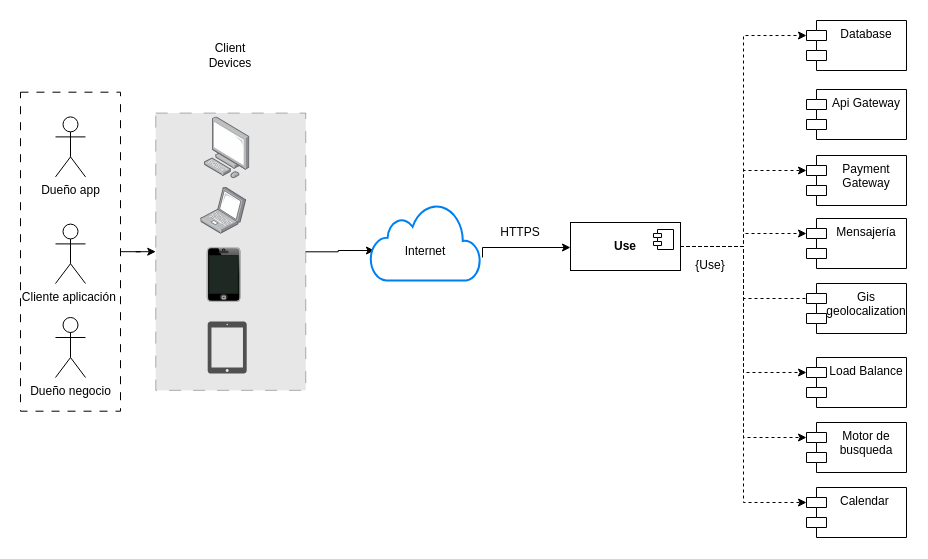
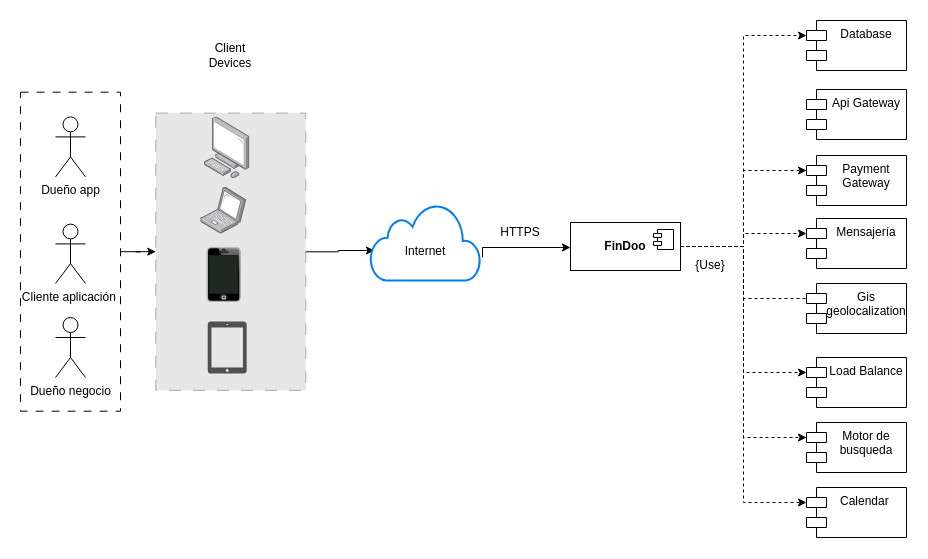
(626, 247) -> (626, 247)
